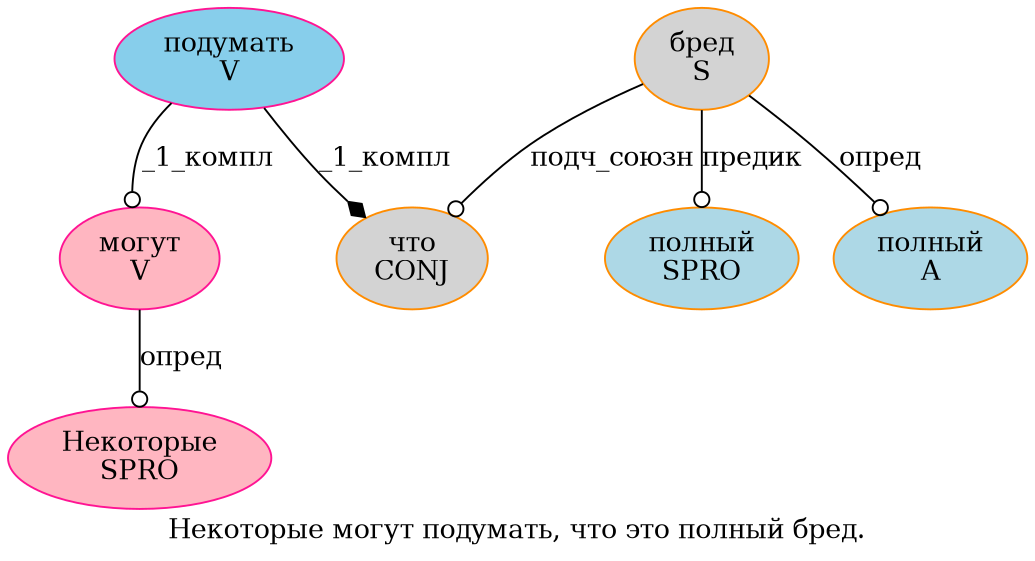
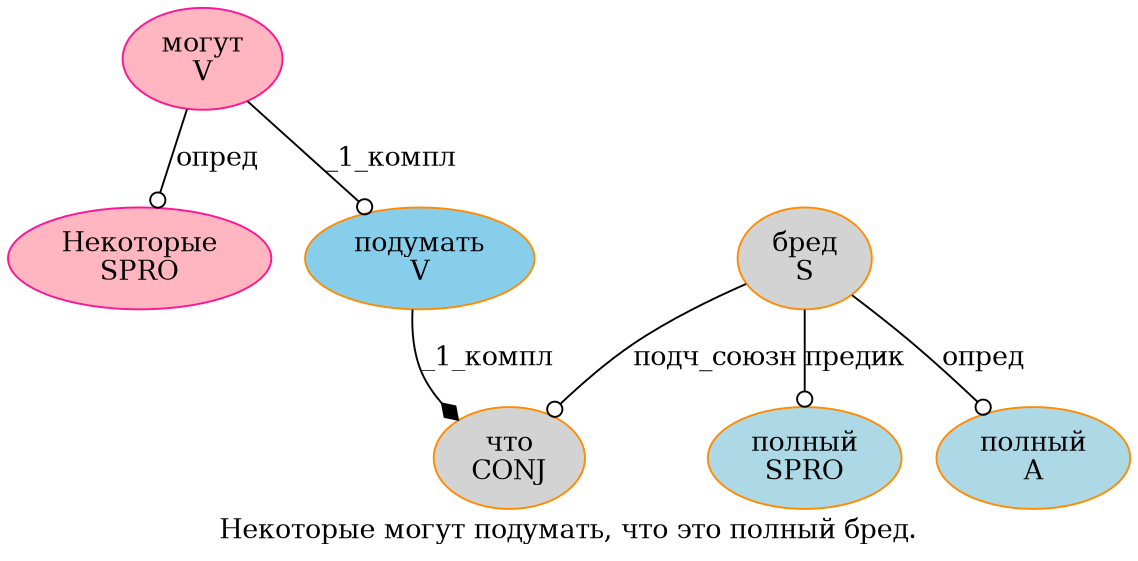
(229, 59) -> (420, 258)
(142, 143) -> (303, 151)
